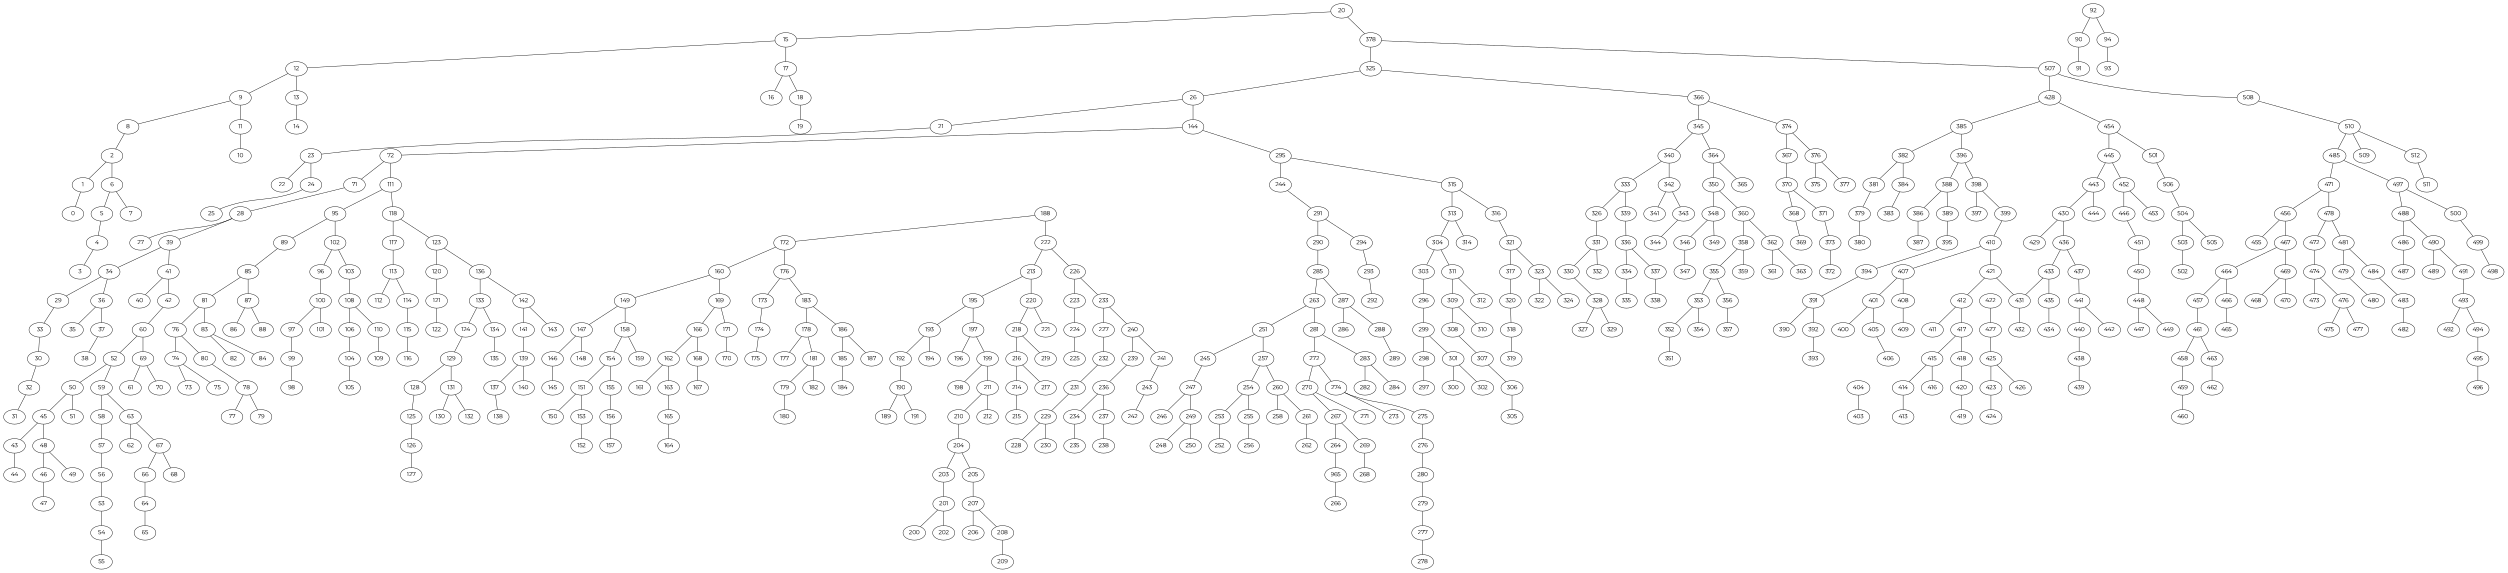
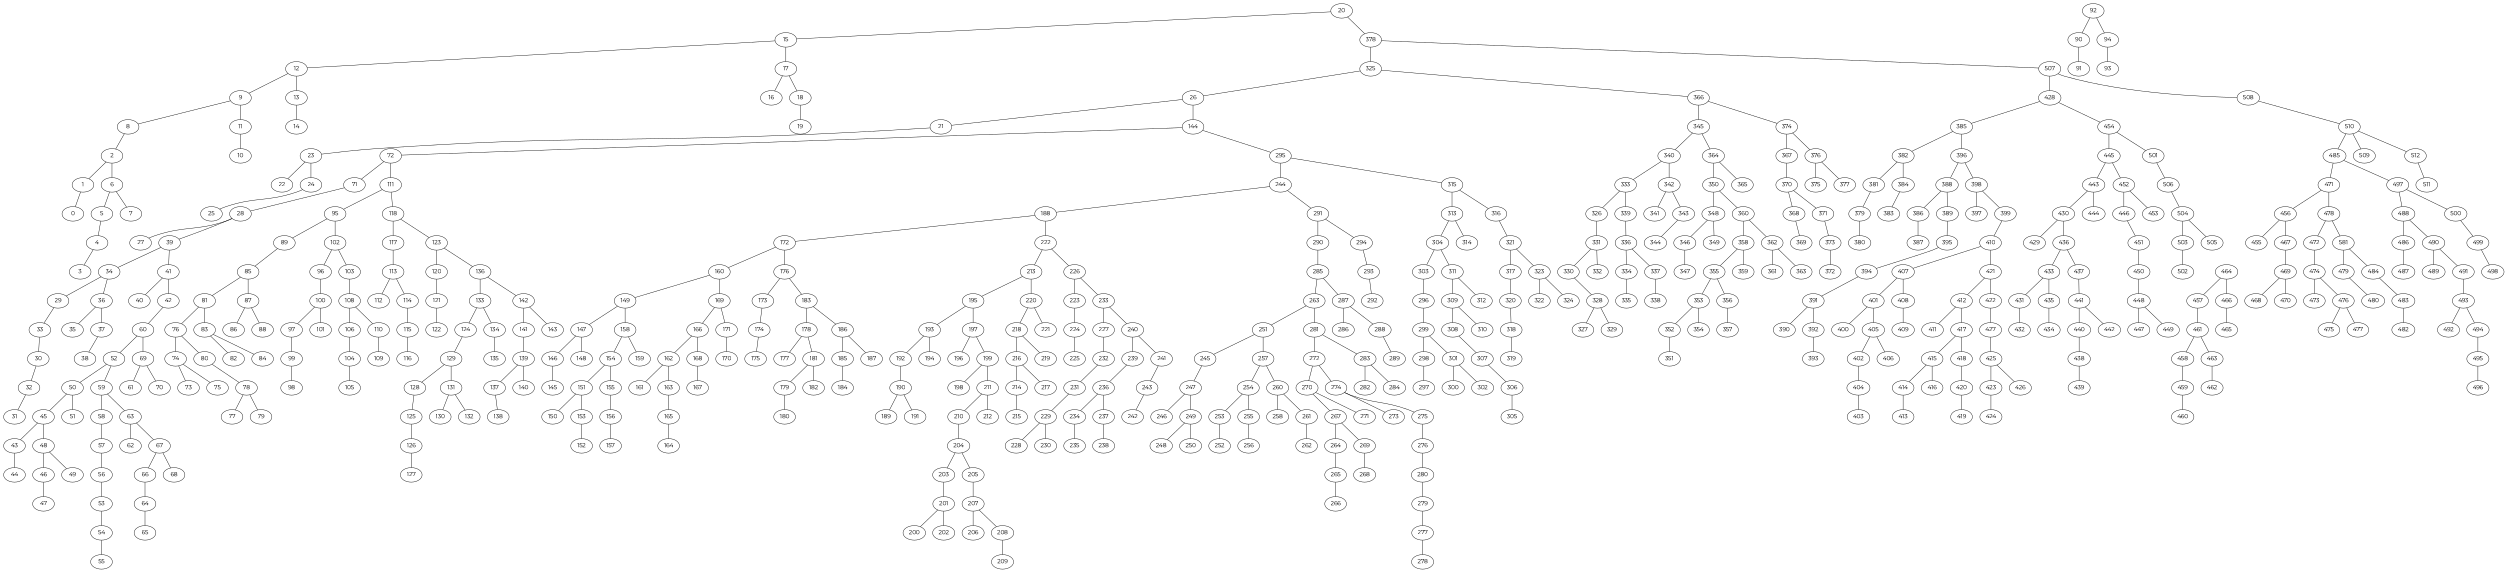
none -> (1163, 199)
(2343, 243) -> (2343, 243)
(2256, 257) -> none
(2005, 286) -> (1991, 286)
none -> (1858, 359)
(1336, 475) -> (1336, 475)
